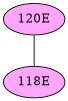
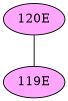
(34, 82) -> (34, 82)
